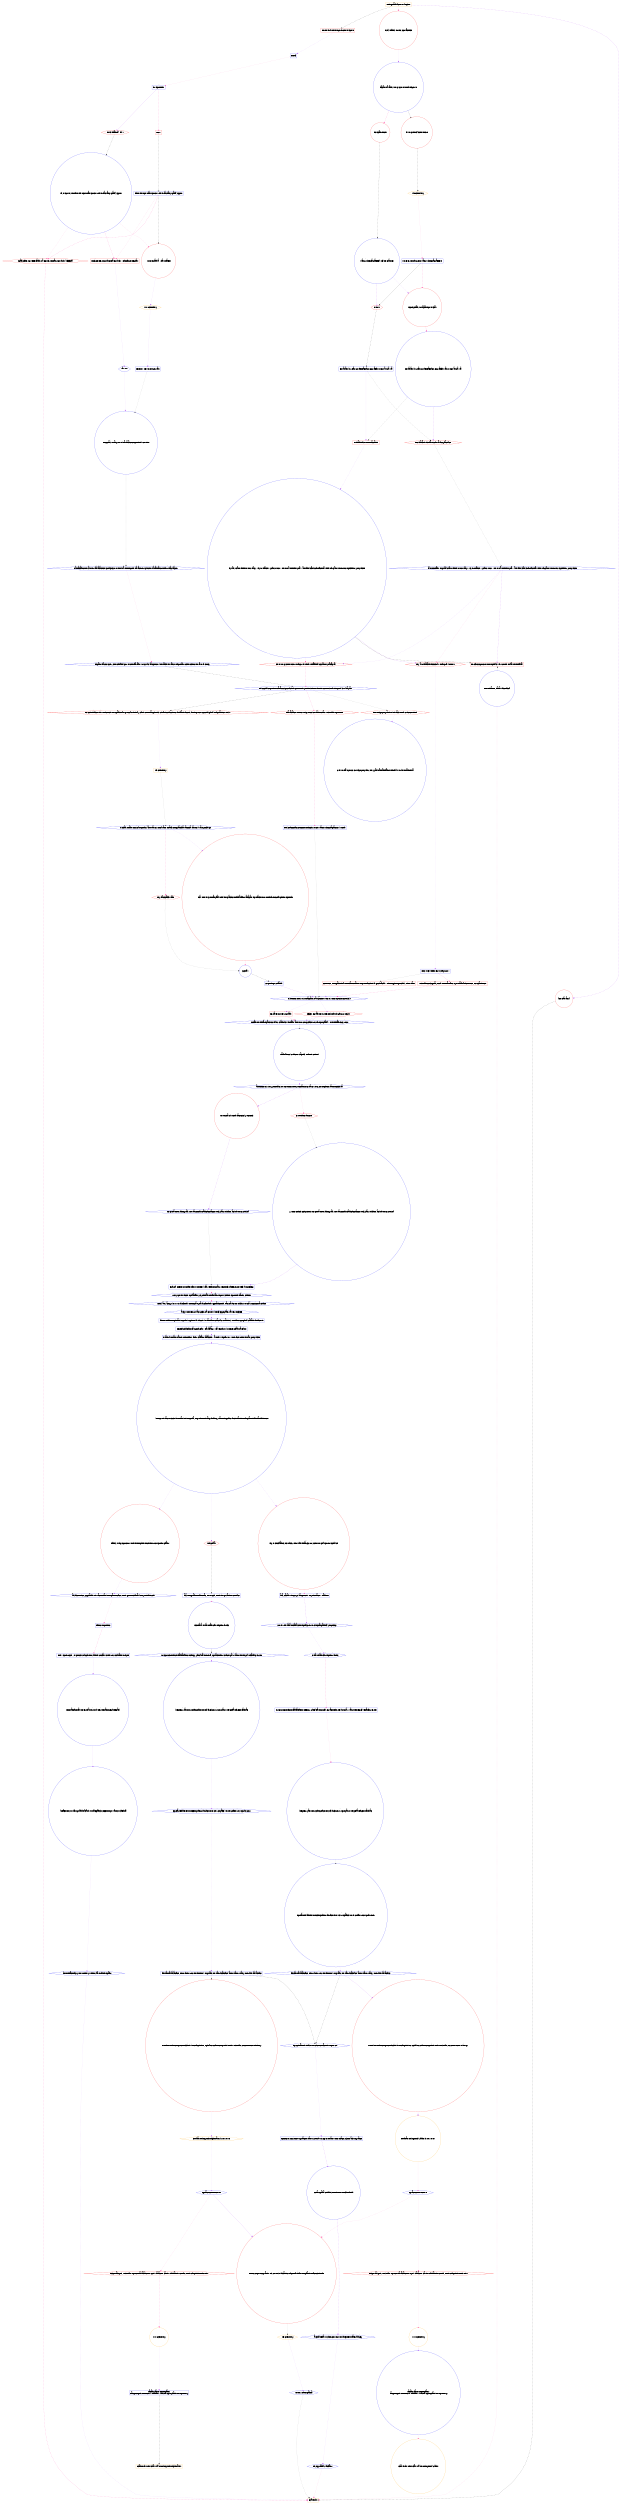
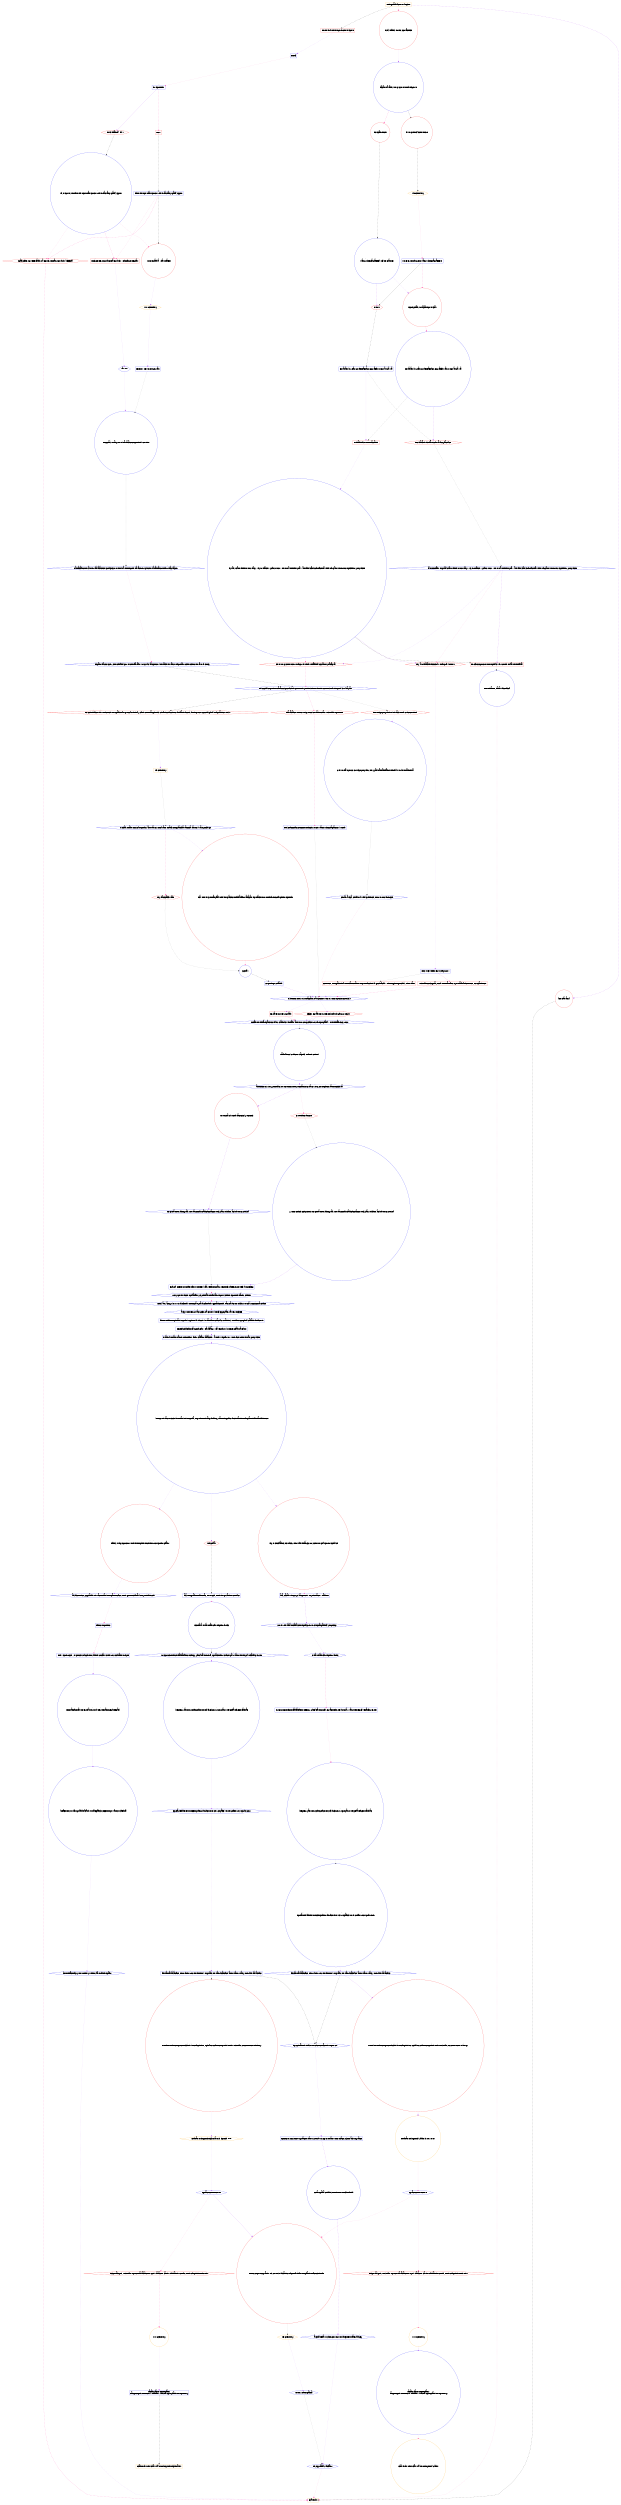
(498, 669) -> (496, 668)
none -> (367, 897)
(212, 2139) -> (212, 2139)
(297, 2447) -> (313, 2429)
